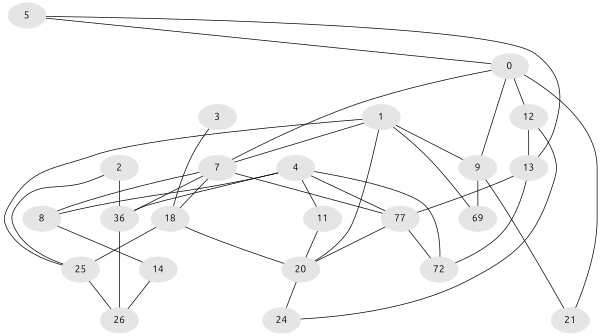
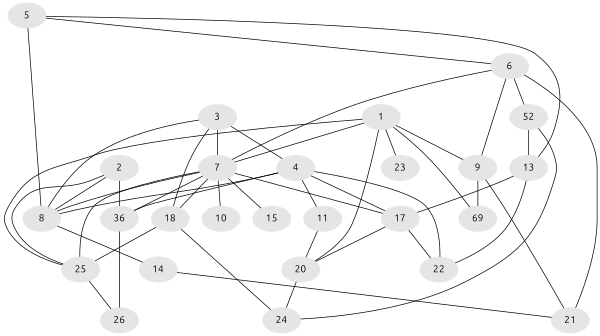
(510, 66) -> (510, 66)
none -> (34, 117)
(529, 117) -> (529, 117)
none -> (255, 142)
none -> (218, 143)
none -> (112, 145)
none -> (400, 168)
none -> (81, 193)
none -> (89, 213)
none -> (221, 219)
none -> (272, 219)
(400, 219) -> (400, 219)
(234, 246) -> (226, 269)
(439, 270) -> (439, 270)
(139, 295) -> (364, 295)
